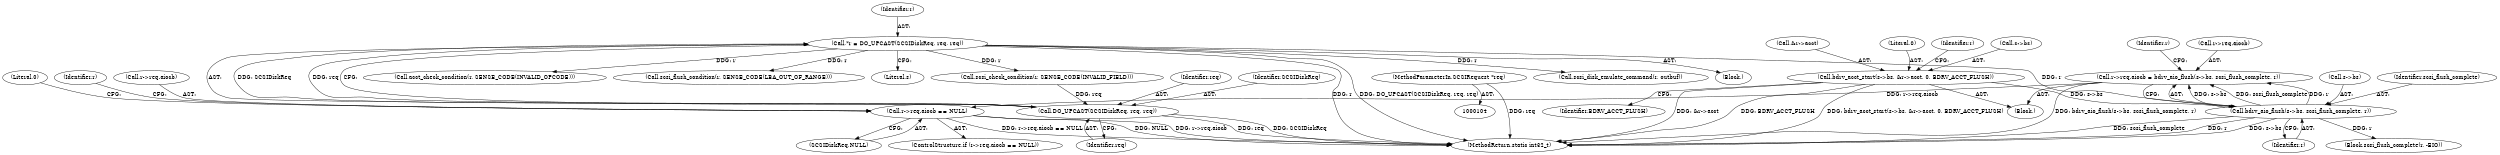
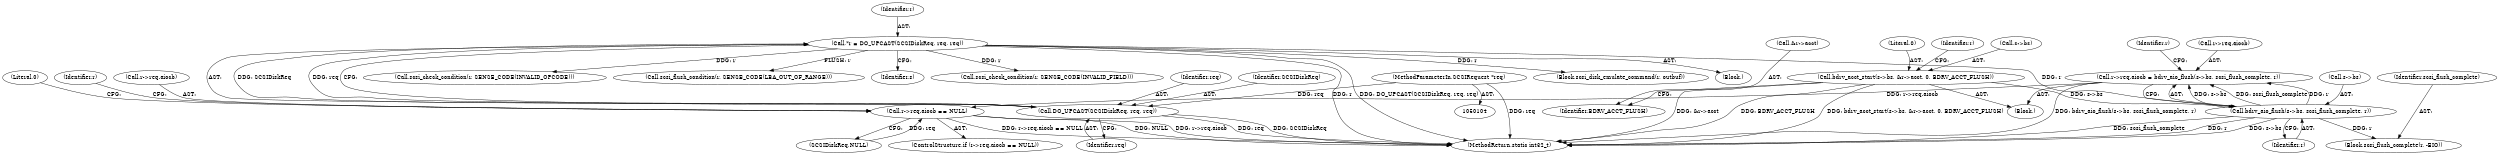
(1848, 60) -> (1757, 83)
(838, 61) -> (838, 61)
(485, 78) -> (485, 78)
(898, 78) -> (898, 78)
(1621, 78) -> (1621, 78)
(1071, 94) -> (1274, 94)
(2371, 94) -> (2416, 110)
(1475, 112) -> (1475, 112)
(922, 129) -> (922, 129)
